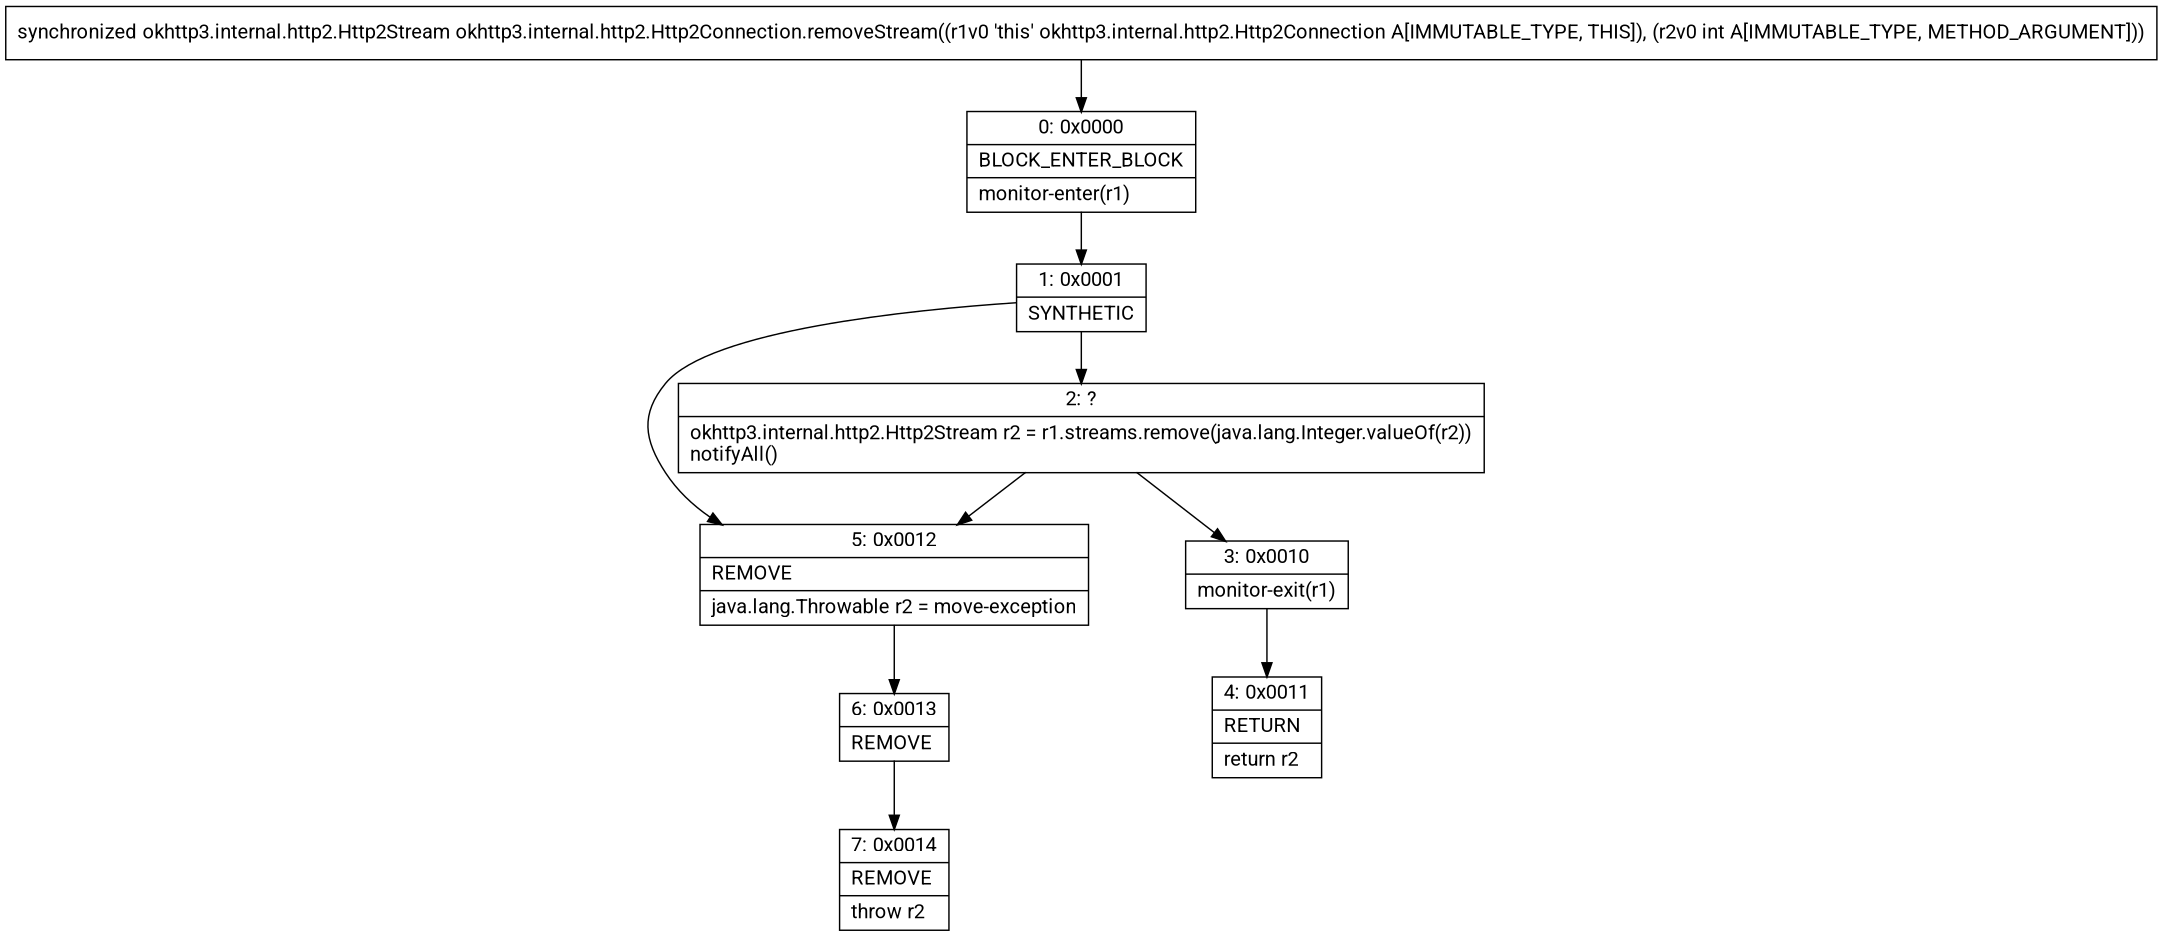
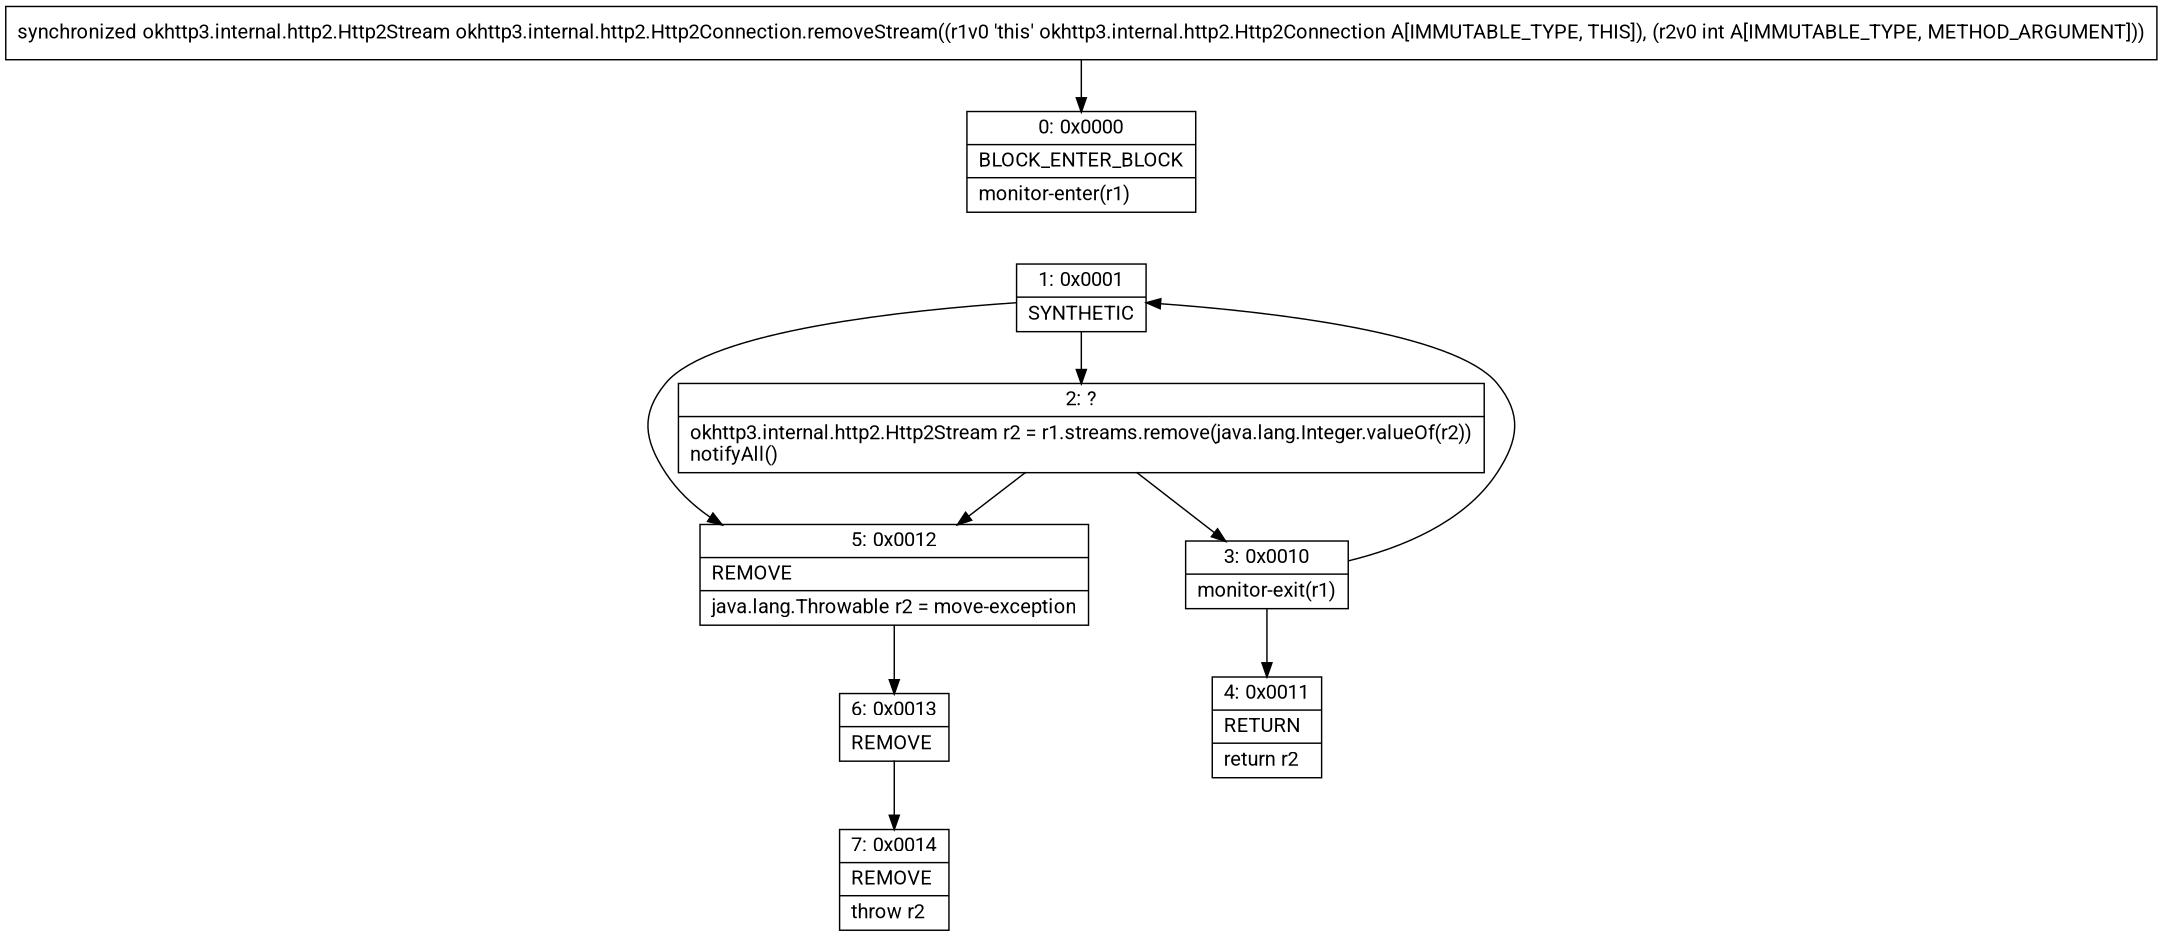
(1081, 231) -> (1466, 362)
